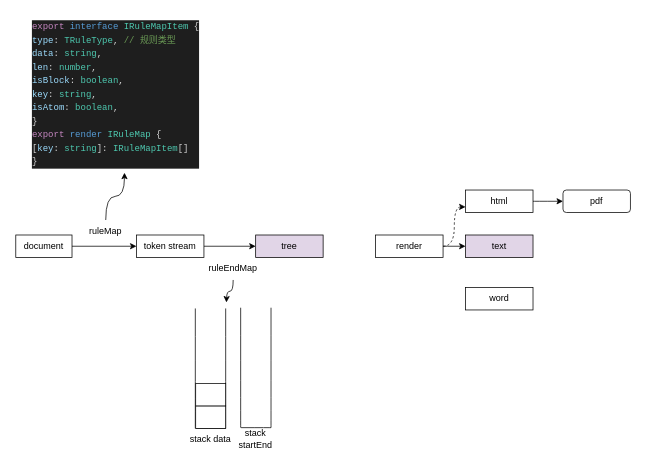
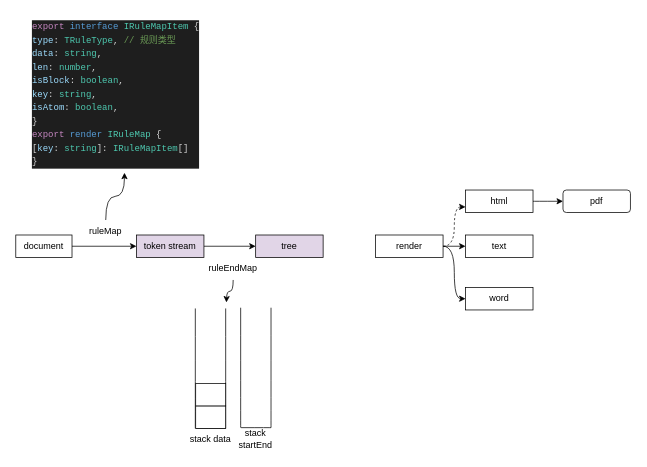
(170, 246) -> (170, 246)
(499, 246) -> (499, 246)
none -> (454, 273)
